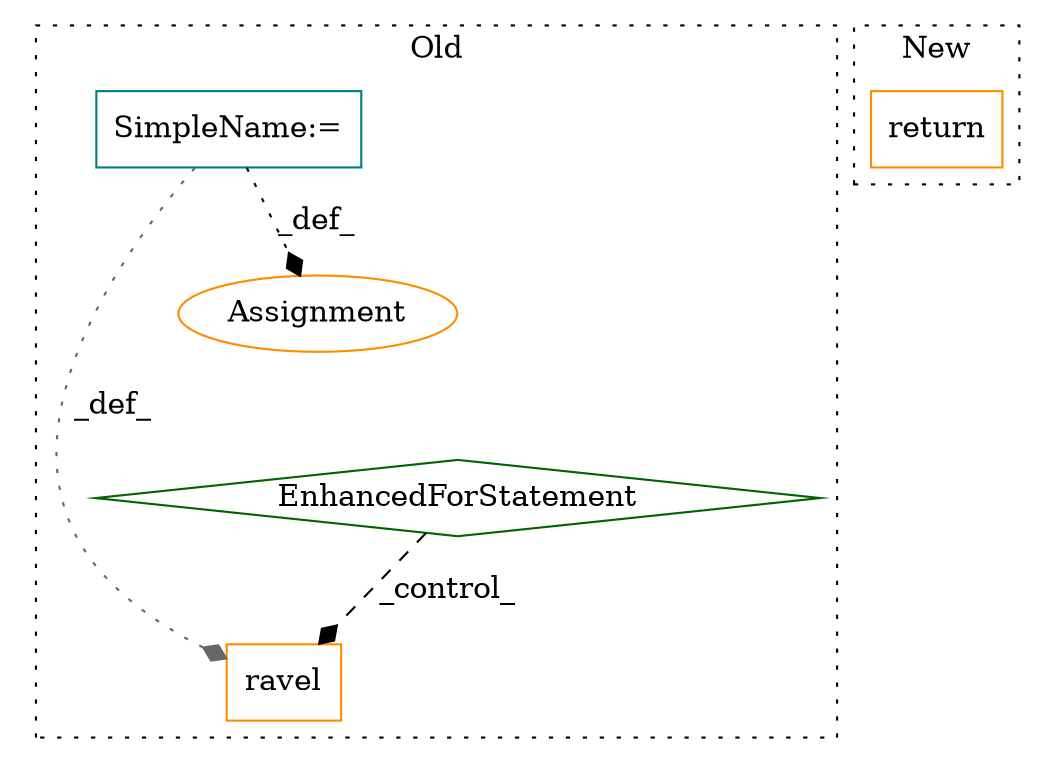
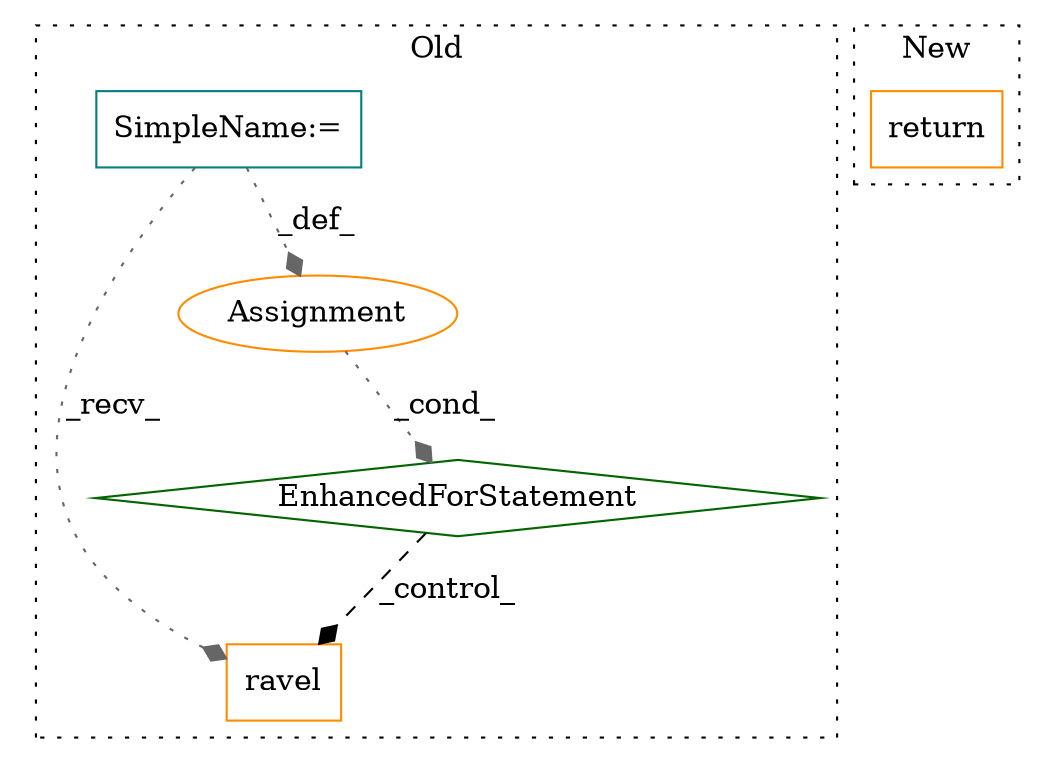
(268, 210) -> (268, 210)
none -> (380, 396)
(113, 406) -> (113, 406)
